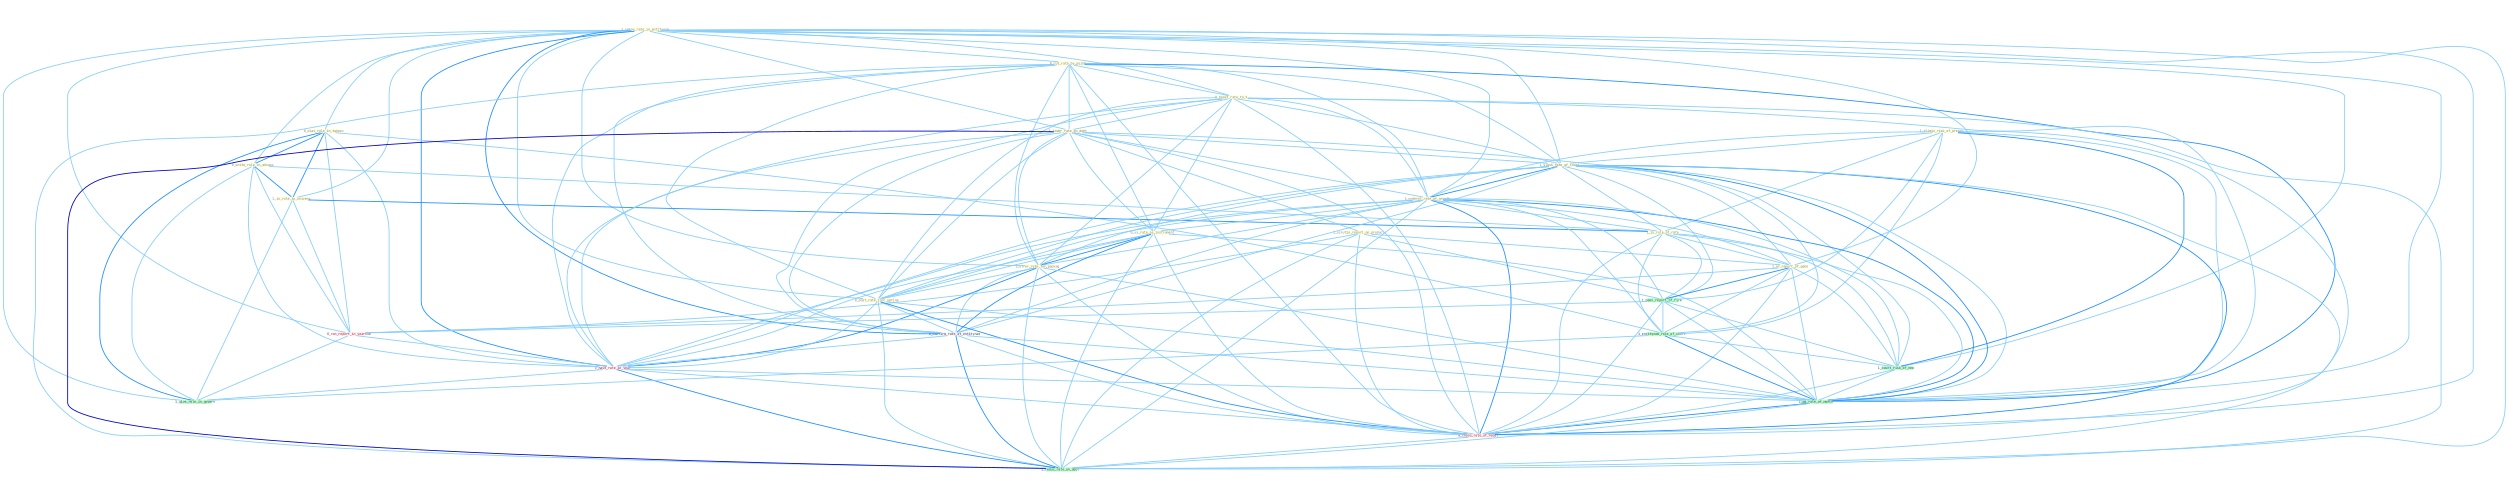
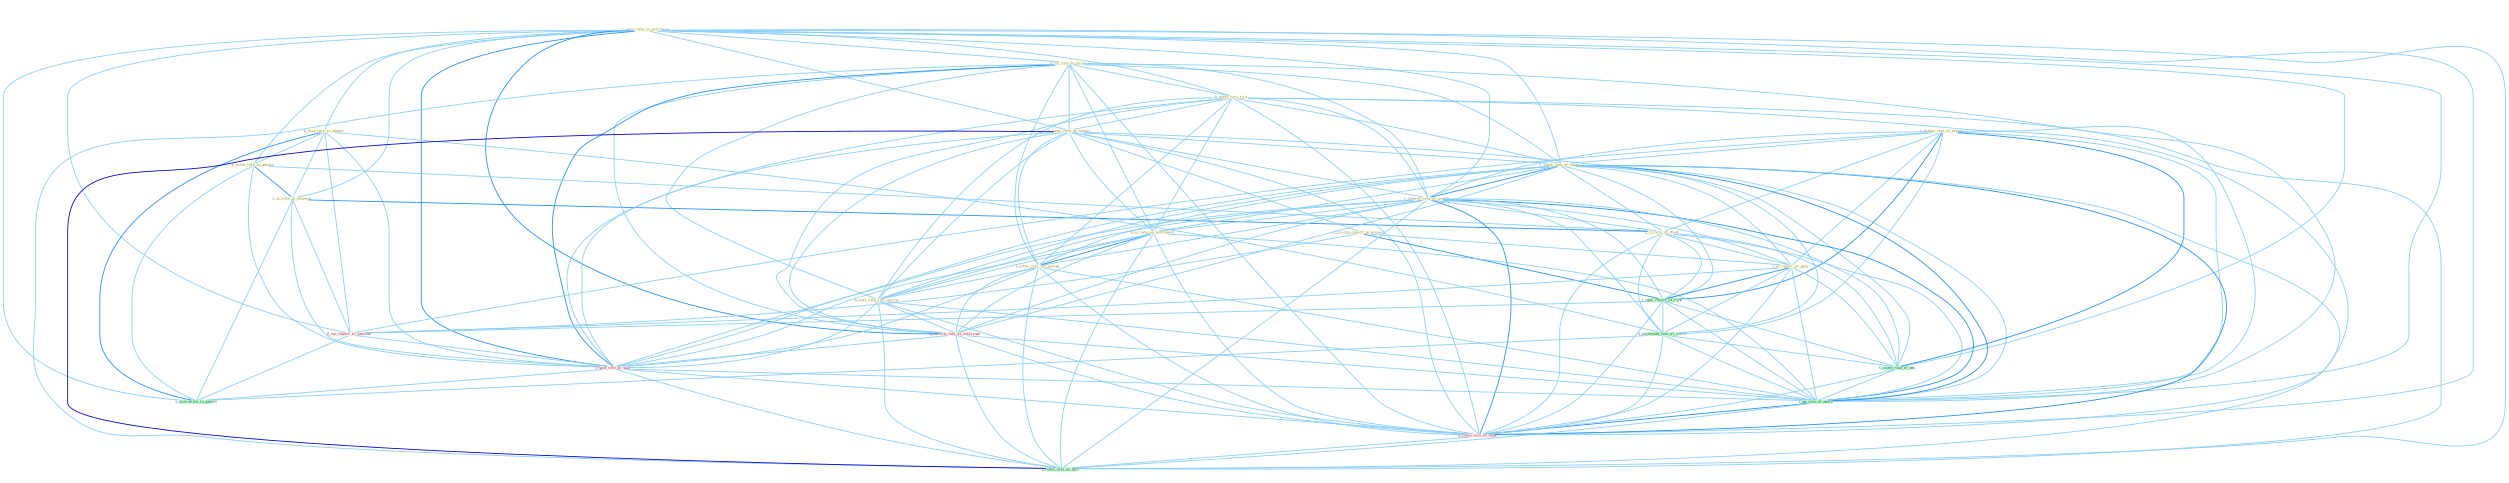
(1560, 53) -> (1867, 199)
(1877, 104) -> (1924, 109)
(1069, 131) -> (1069, 131)
(591, 141) -> (591, 141)
(289, 148) -> (289, 148)
(310, 163) -> (310, 163)
none -> (1377, 196)
(1428, 199) -> (1428, 199)
(1663, 233) -> (1663, 233)
(708, 239) -> none
(1854, 240) -> (1847, 245)
(560, 244) -> none
(299, 251) -> (1178, 203)
(1541, 273) -> (1541, 273)
(1005, 297) -> (1005, 297)
none -> (310, 313)
(1187, 325) -> none
(956, 334) -> (956, 334)
(848, 336) -> (848, 336)
(1364, 357) -> (1637, 402)
(1897, 368) -> (1897, 368)
(1739, 369) -> (1739, 369)
(1184, 392) -> (1184, 392)
(196, 402) -> (196, 402)
(987, 418) -> (987, 418)
(834, 428) -> (834, 428)
